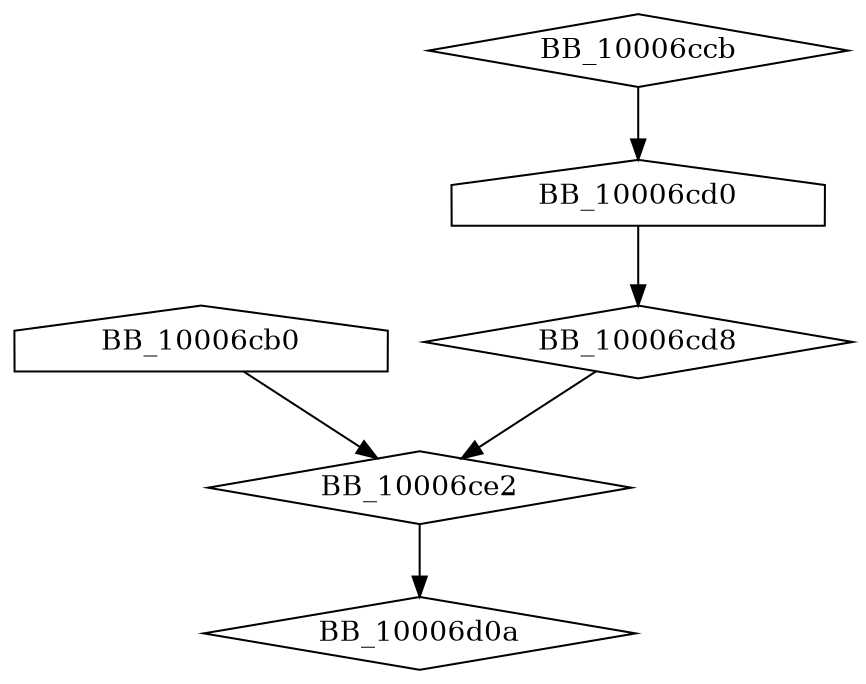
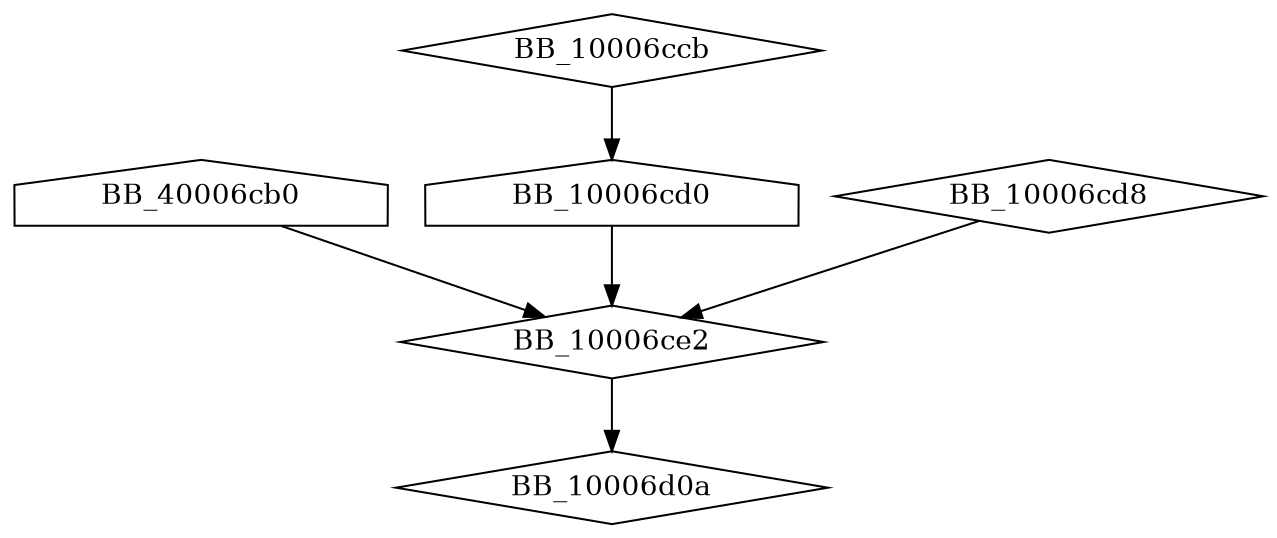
(638, 256) -> (612, 256)
(201, 342) -> (201, 196)
